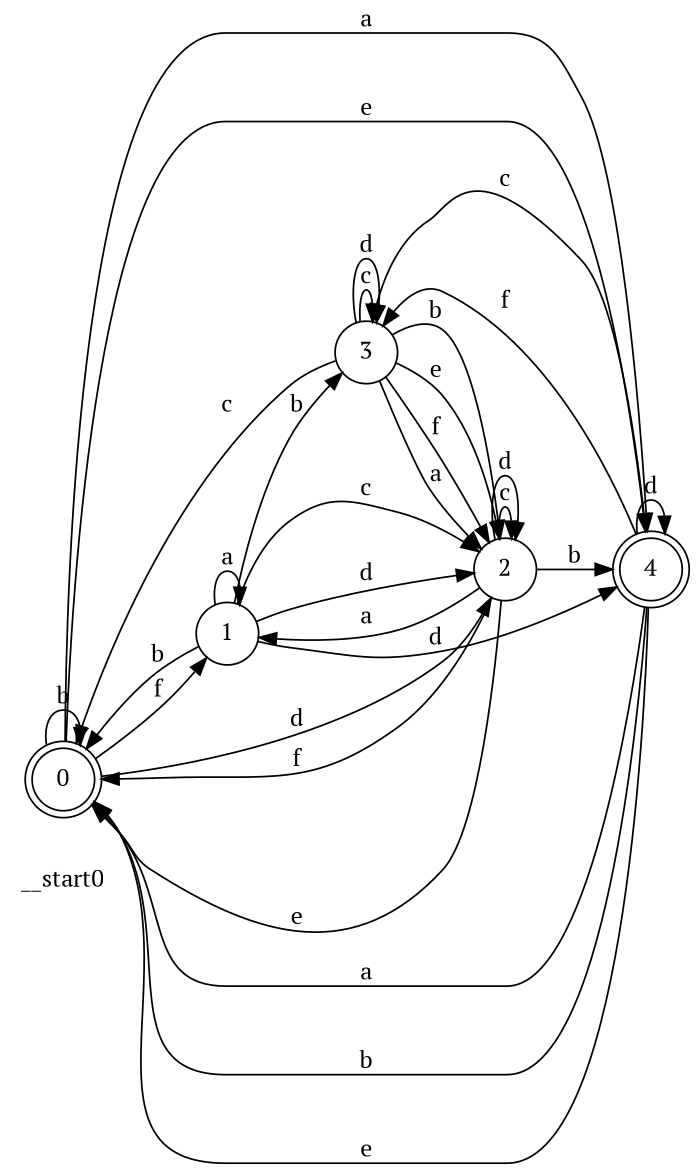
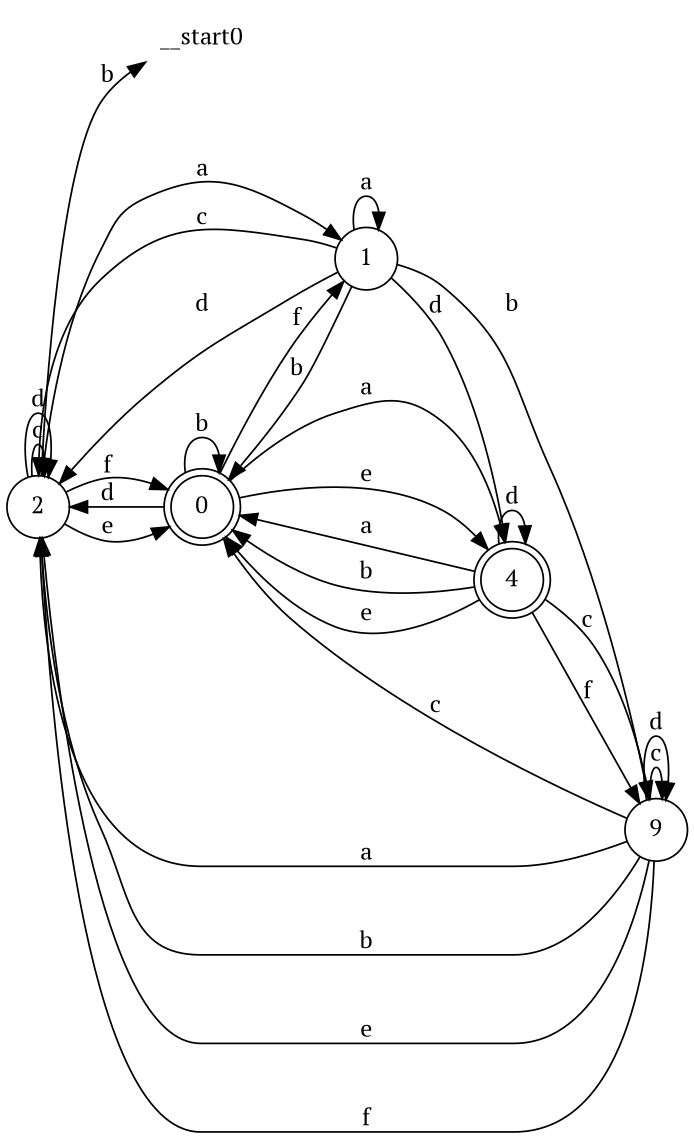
(366, 352) -> (656, 830)
(566, 569) -> (60, 265)
